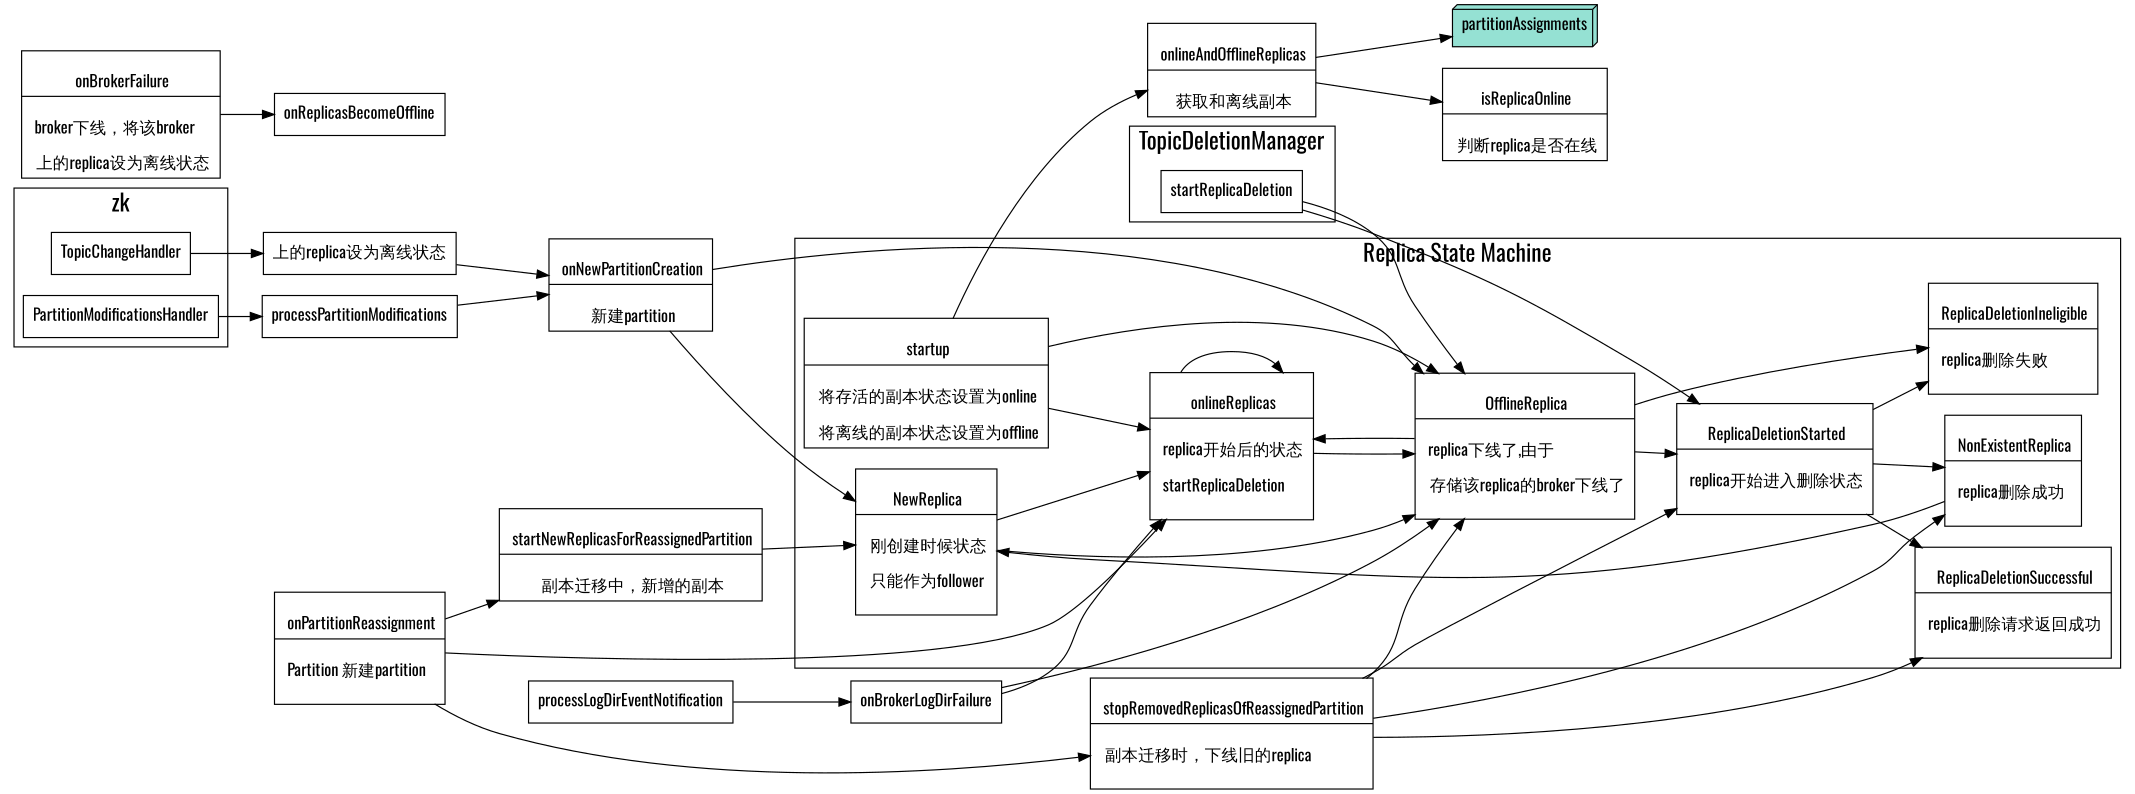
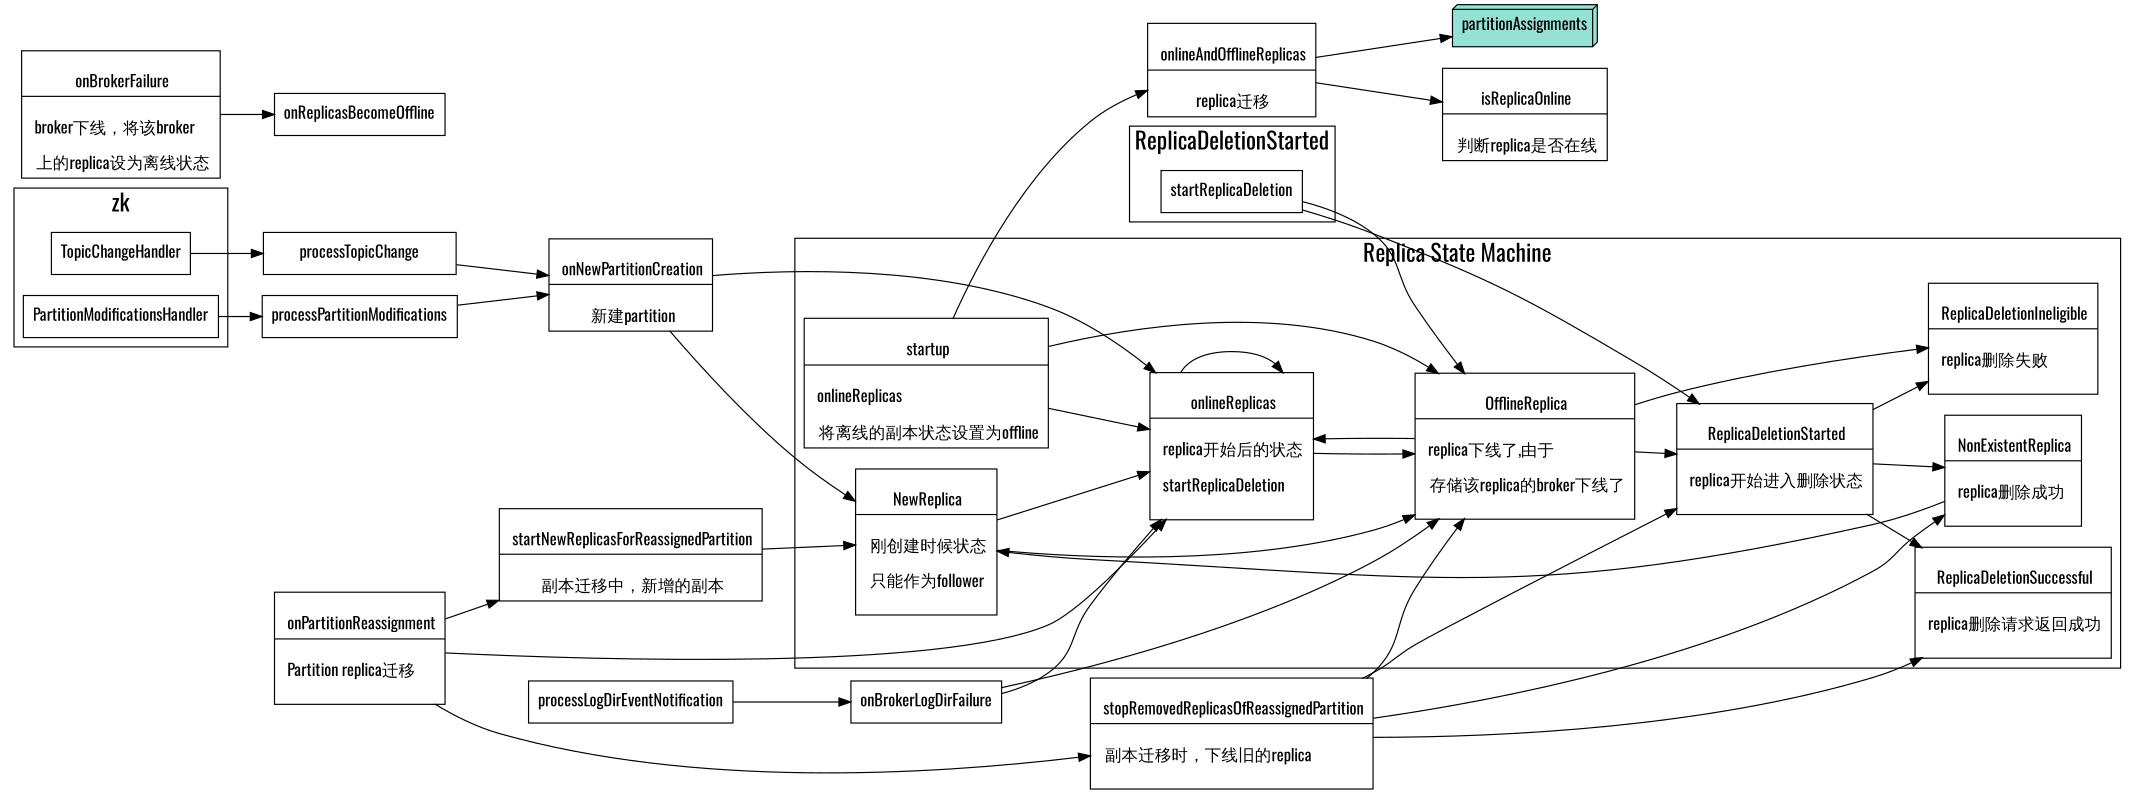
(1232, 102) -> (1232, 102)
(1232, 144) -> (1232, 144)
(1077, 252) -> (939, 281)
(360, 253) -> (360, 253)
(926, 397) -> (858, 397)
(355, 671) -> (350, 671)
